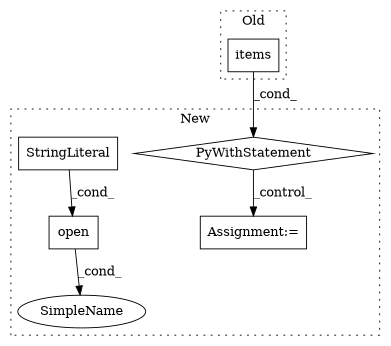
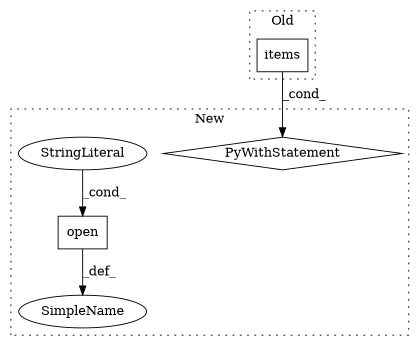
(68, 154) -> (83, 154)
(253, 233) -> none
(100, 272) -> (99, 272)
